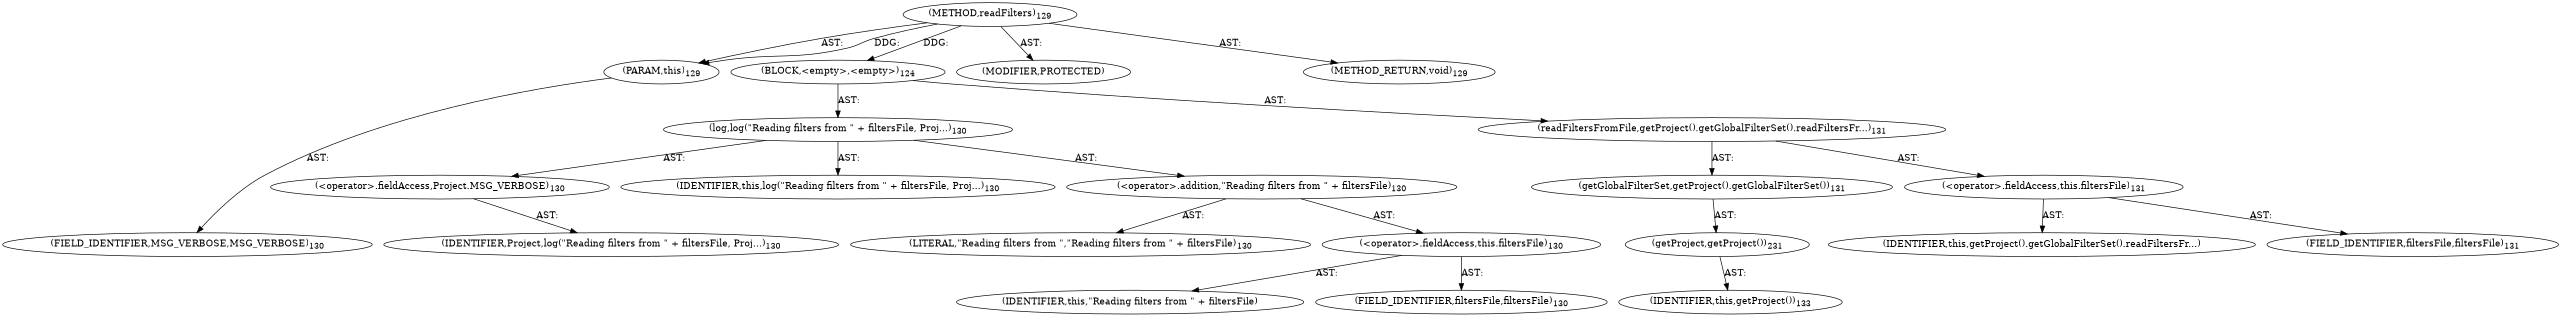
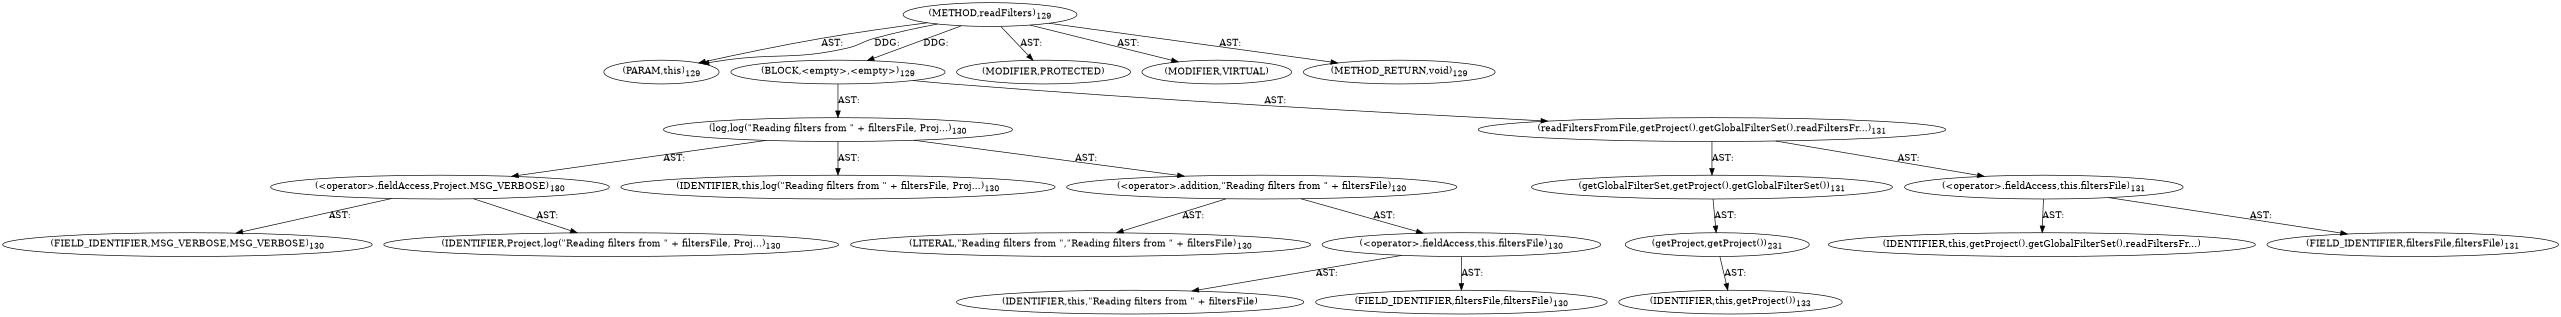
(907, 71) -> (907, 71)
none -> (1217, 72)
(394, 123) -> (317, 215)
(557, 186) -> (557, 186)
